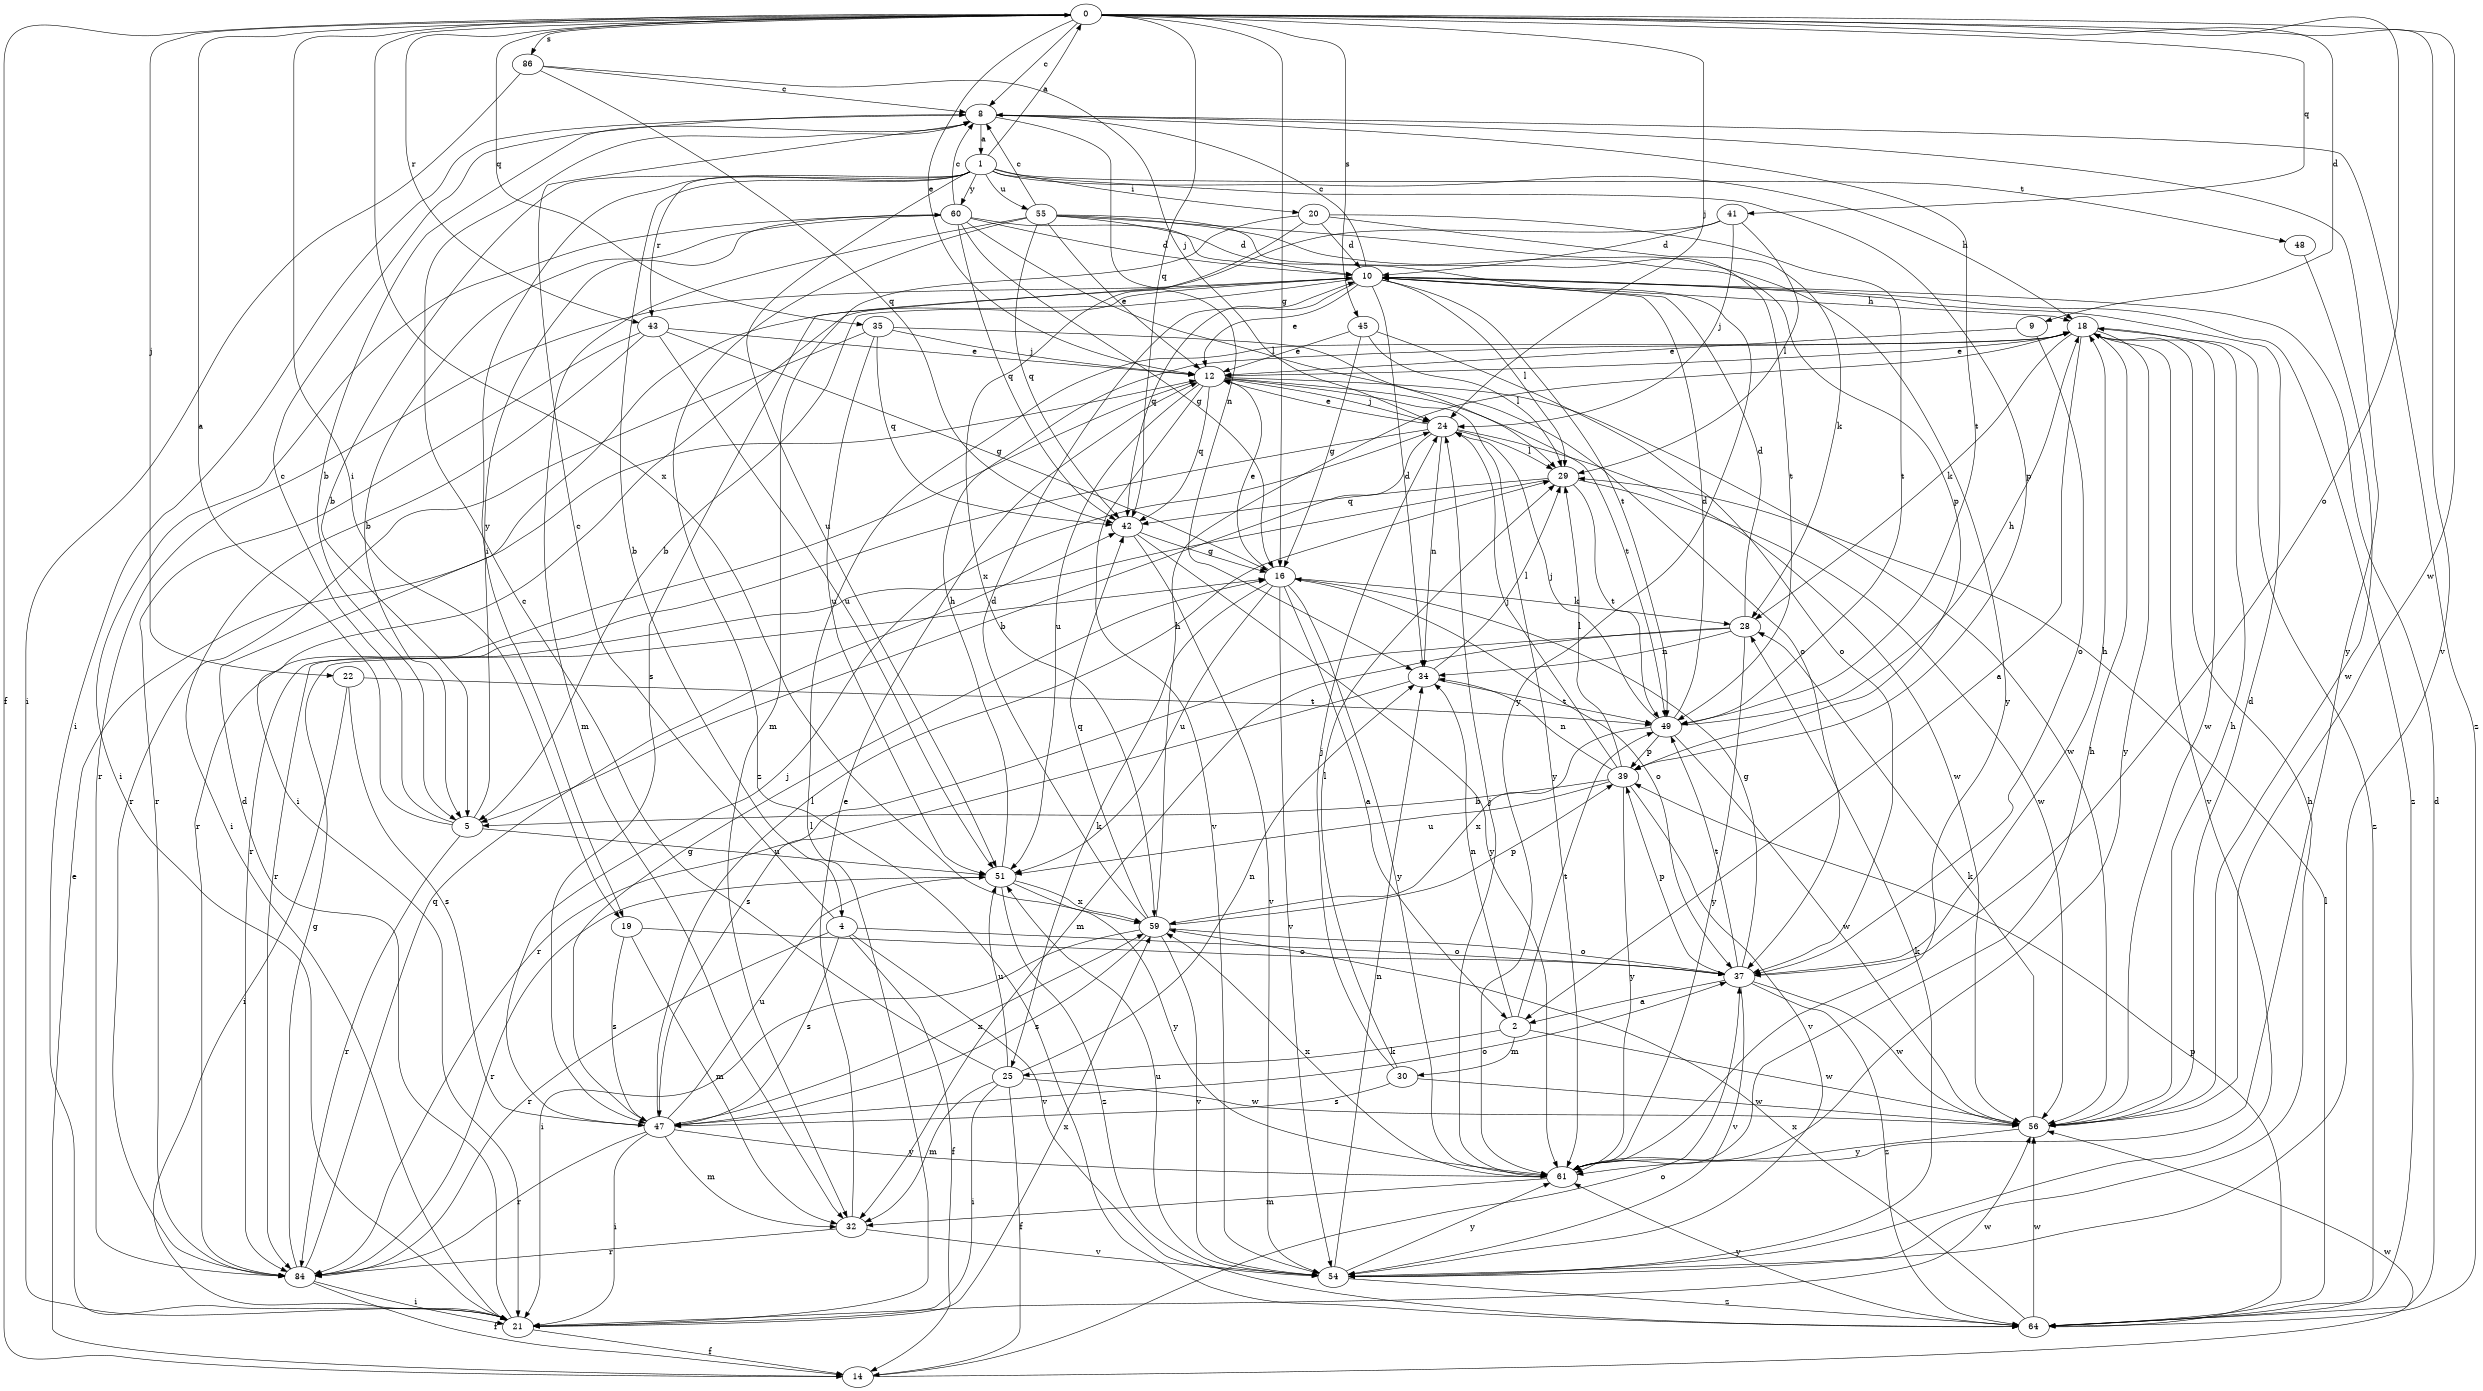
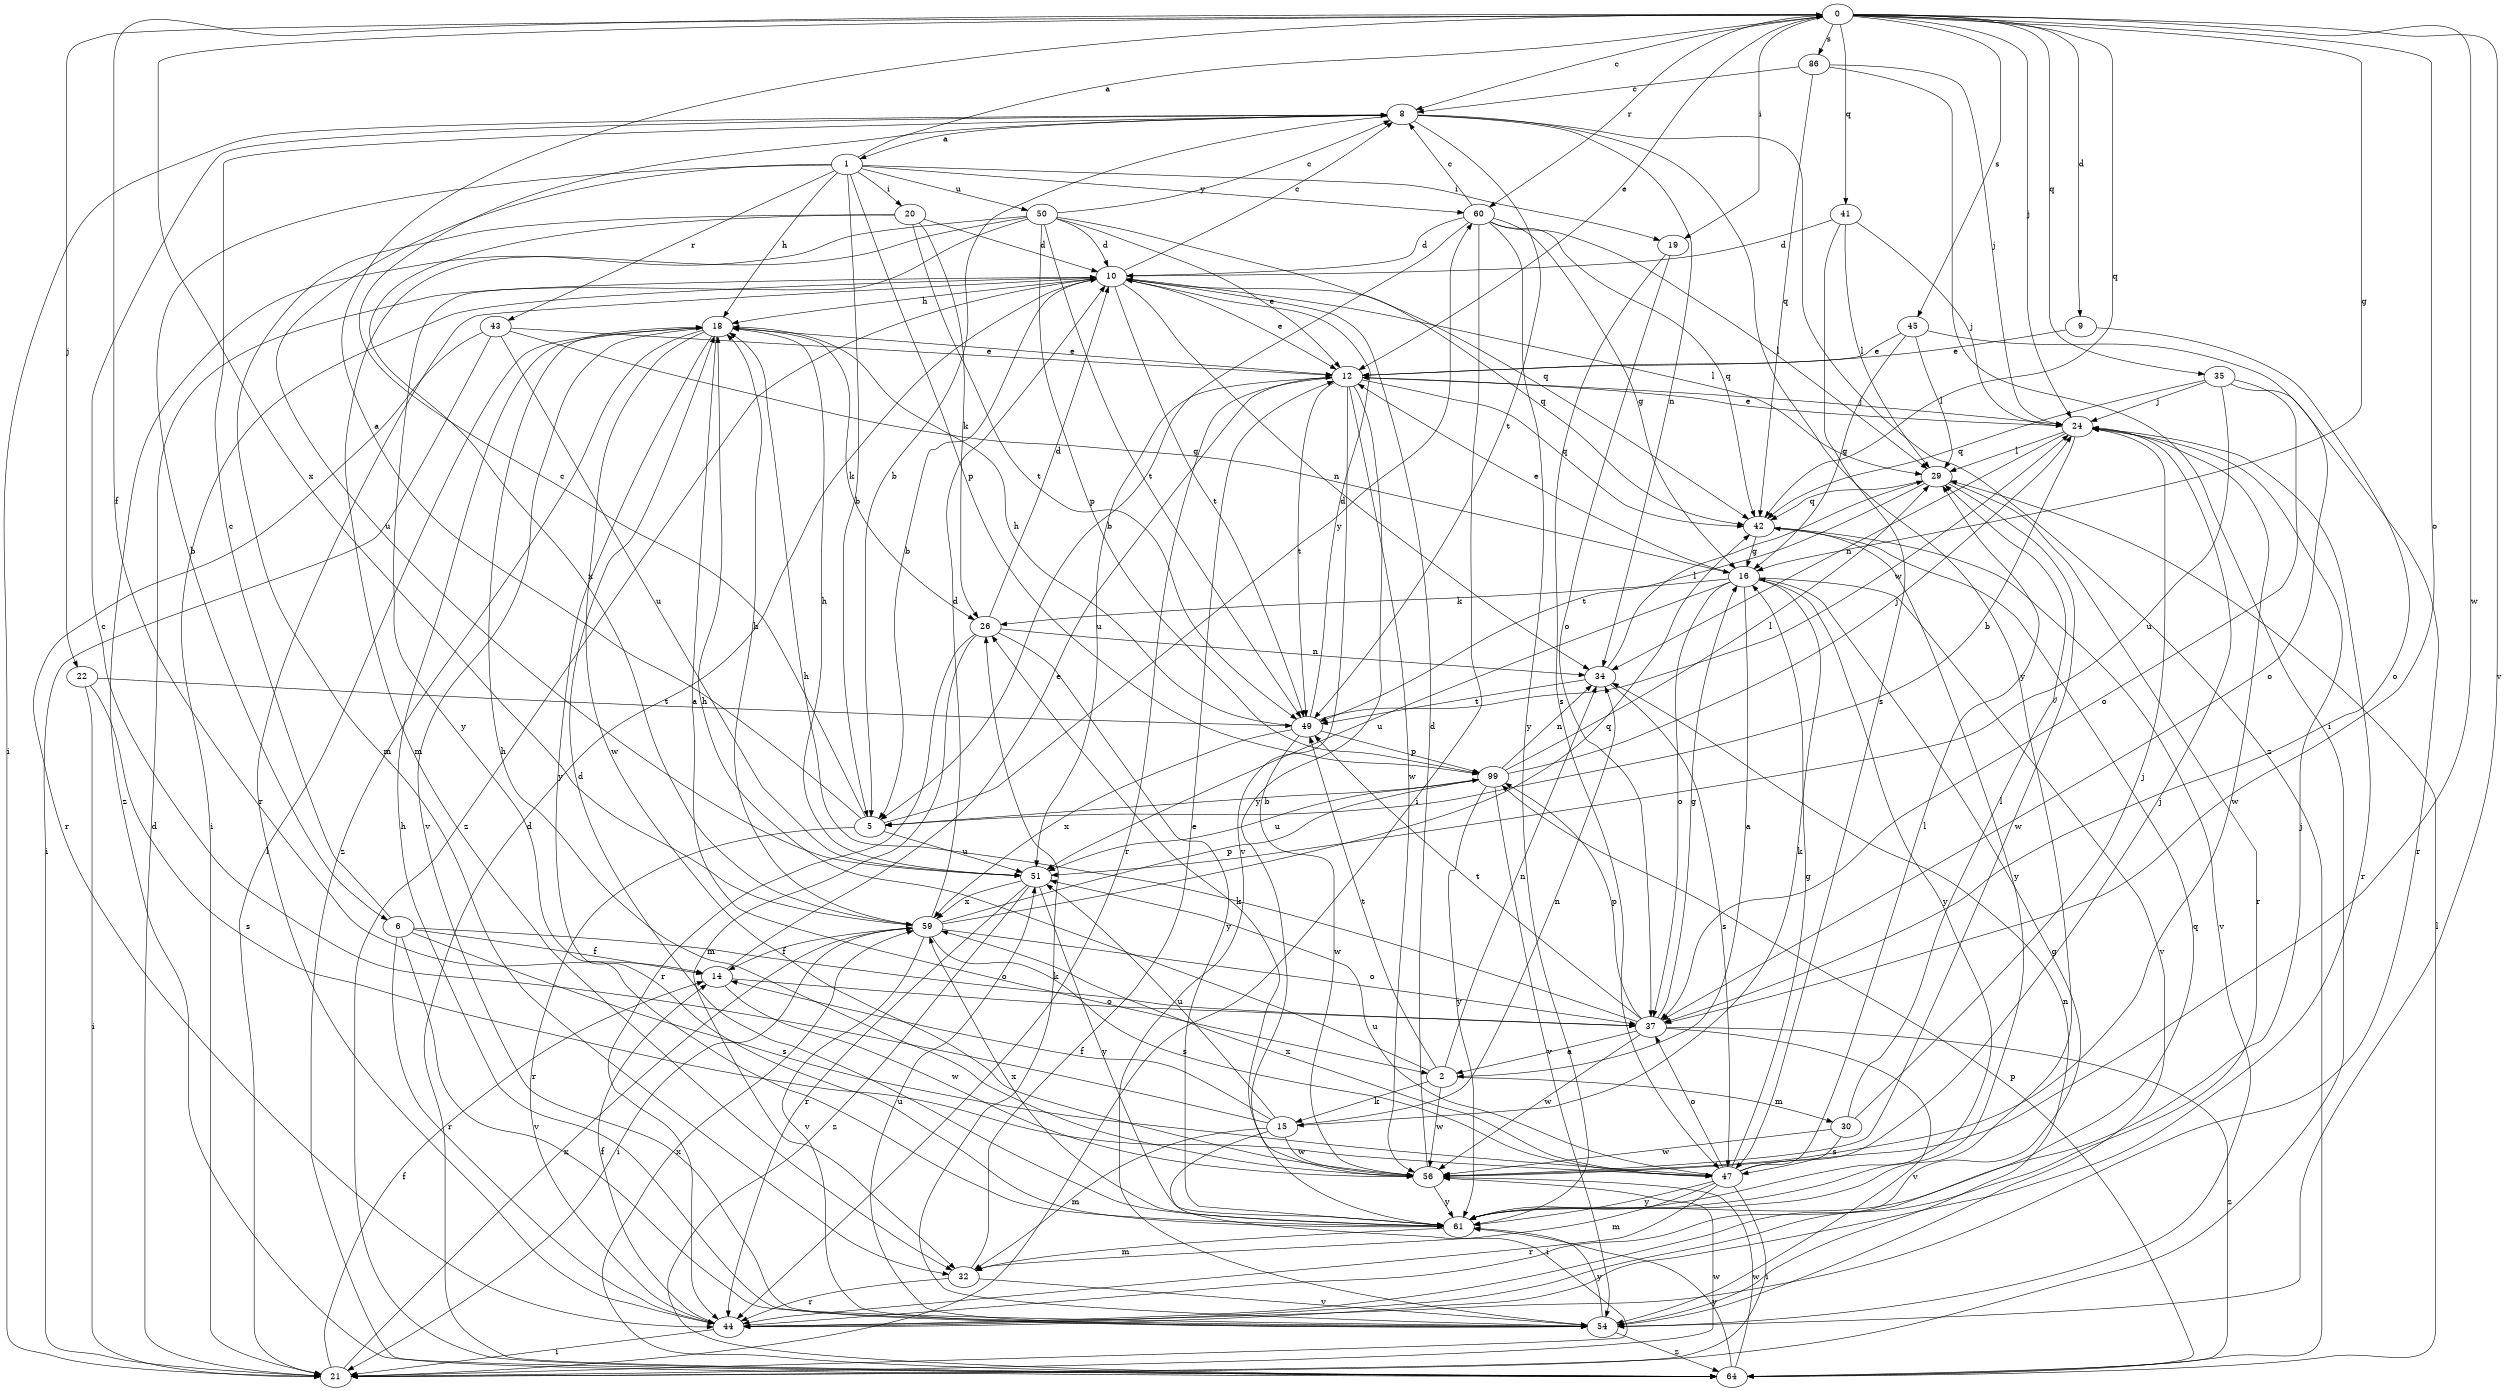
(510, 35) -> (1655, 80)
(1041, 214) -> (1042, 214)
(2300, 246) -> none
(1040, 357) -> (2151, 401)
(1408, 477) -> (1337, 477)
(1552, 577) -> (1898, 577)
(1745, 627) -> (986, 627)
(2092, 752) -> (581, 777)
(1623, 777) -> (1493, 777)
none -> (857, 874)
(842, 927) -> (398, 927)
none -> (821, 939)
(1008, 1077) -> (1282, 1127)
(719, 1092) -> none
(300, 1277) -> (729, 1327)
